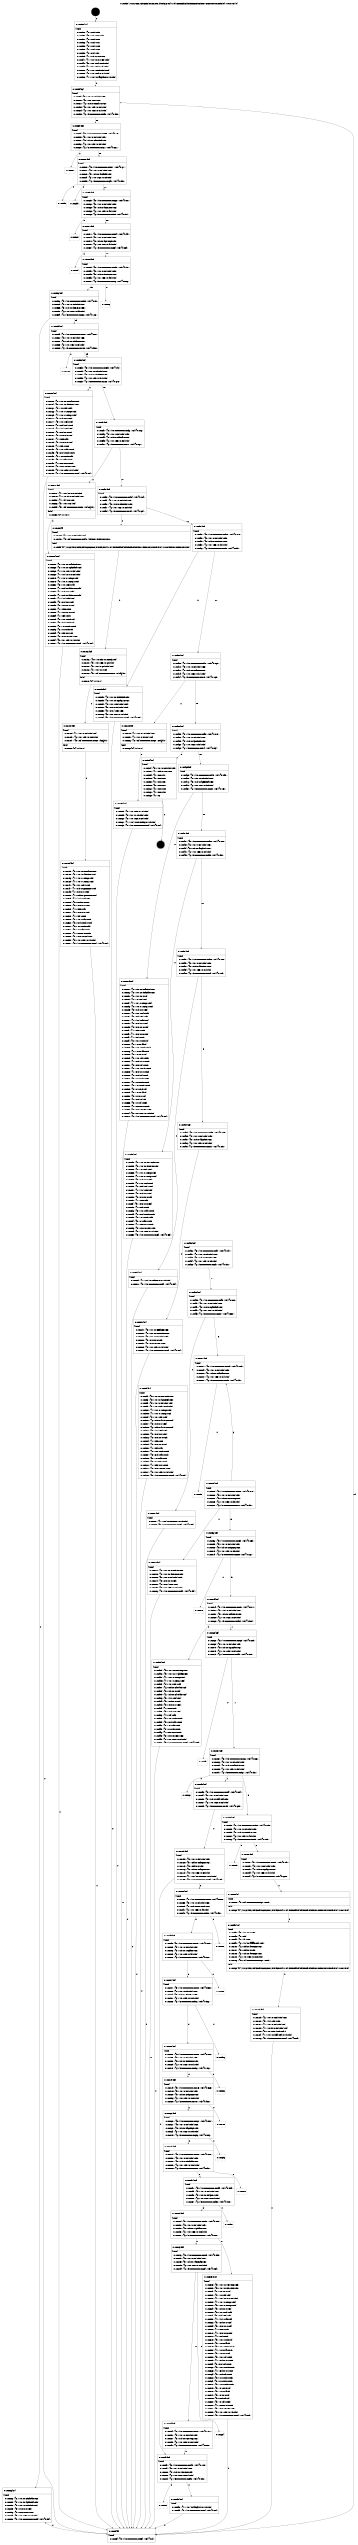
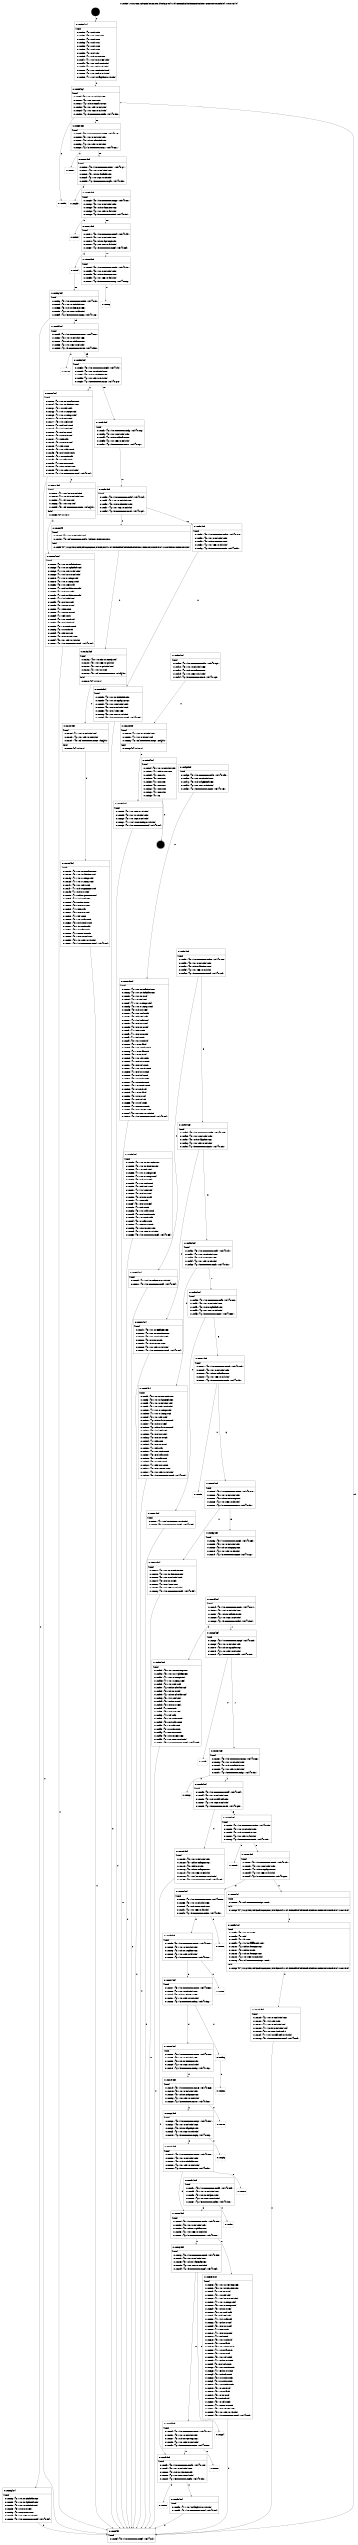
(104, 187) -> none
(68, 190) -> (60, 157)
(90, 287) -> (74, 282)
(102, 465) -> (70, 479)
(206, 602) -> none
(196, 737) -> none
(201, 845) -> none
none -> (205, 1195)
none -> (183, 1325)
(232, 1433) -> (220, 1432)
(230, 1577) -> none
(199, 1610) -> none
(246, 1795) -> (232, 1812)
(200, 1885) -> (236, 1885)
(215, 2078) -> (220, 2074)
(198, 2174) -> (179, 2191)
none -> (214, 2468)
(76, 2531) -> (71, 2533)
